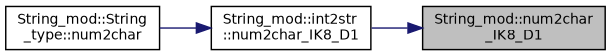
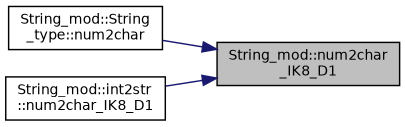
(178, 28) -> (182, 44)
